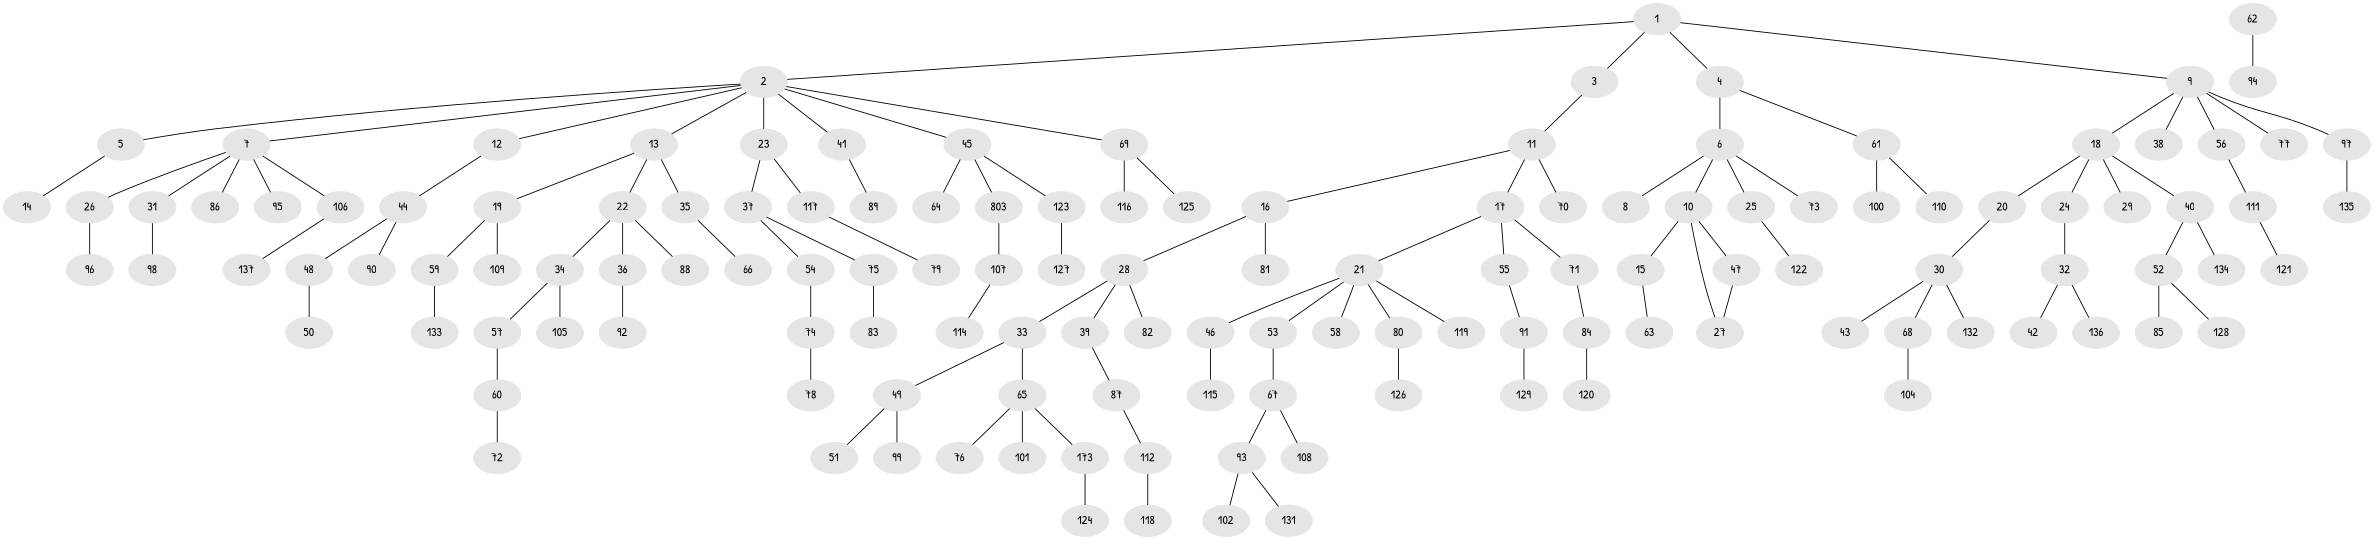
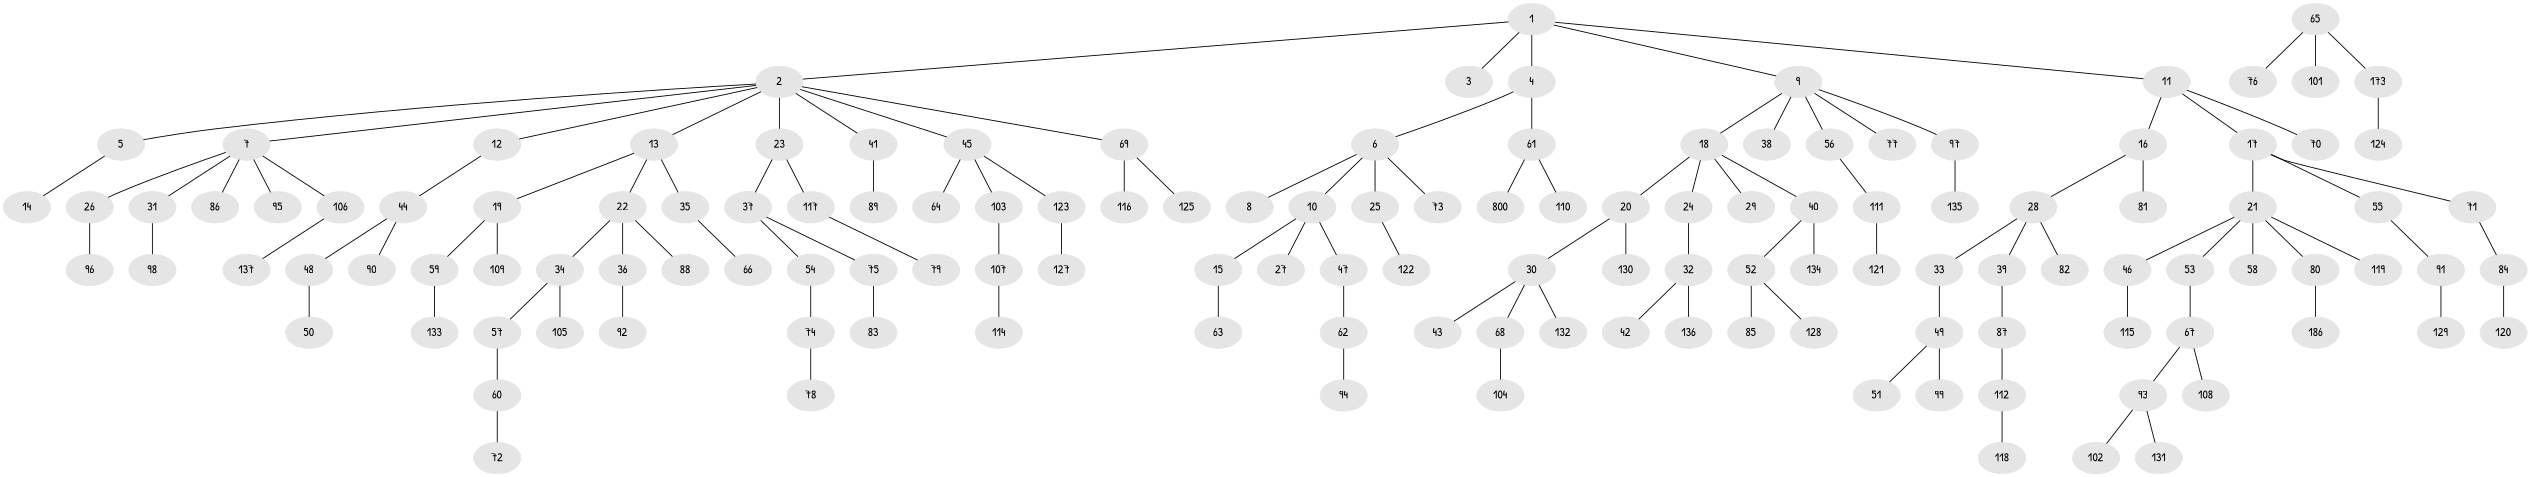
(1563, 113) -> (1849, 51)
(999, 207) -> (999, 207)
(1877, 207) -> (1500, 207)
none -> (1626, 270)
(1728, 301) -> (1344, 301)
(1022, 364) -> none
(1399, 395) -> (2316, 333)
